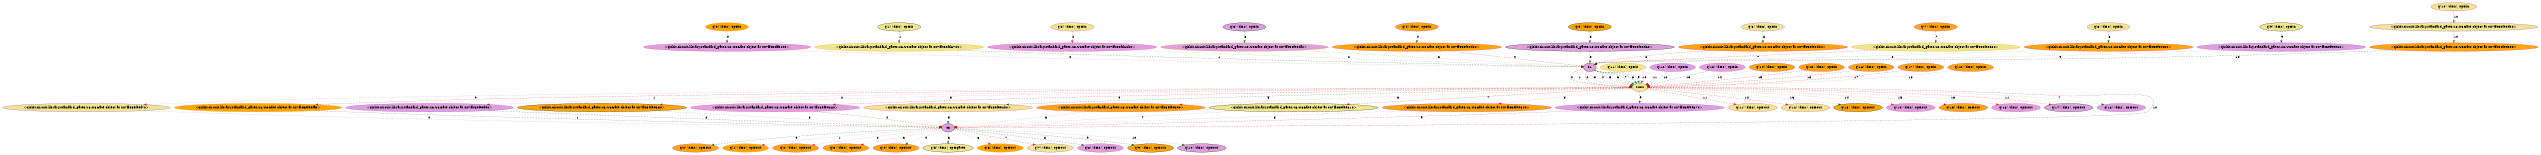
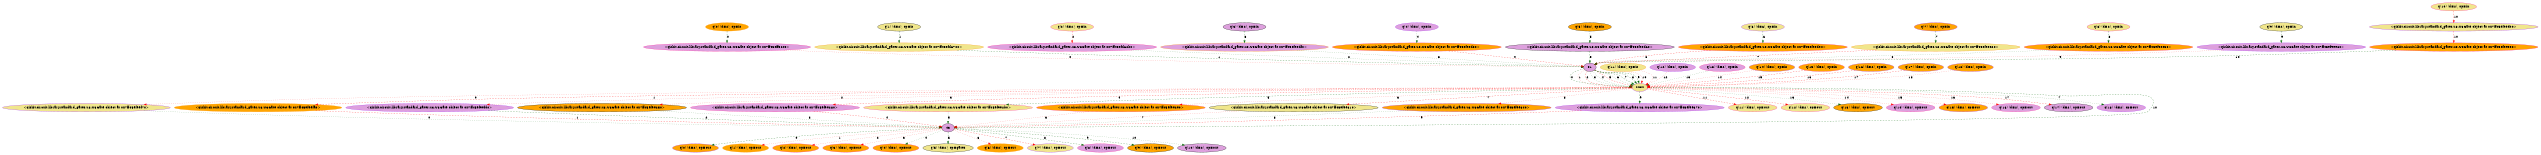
(1417, 27) -> (1417, 27)
(1679, 78) -> (1679, 78)
(2007, 98) -> (2007, 98)
(1813, 121) -> (1813, 121)
